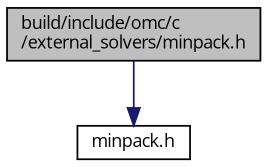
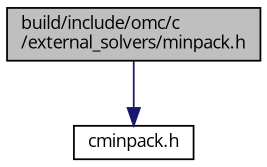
(134, 143) -> (134, 143)
